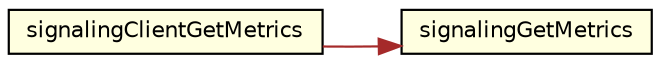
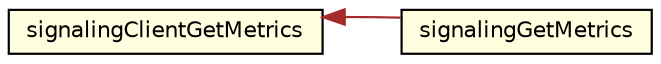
(351, 47) -> (373, 17)
